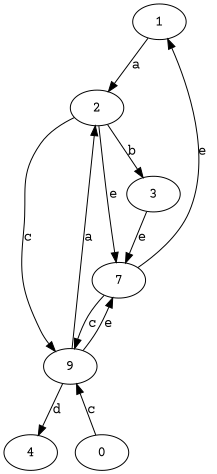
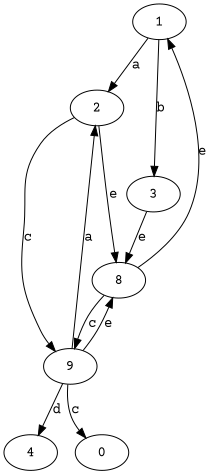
(123, 147) -> (157, 103)
(119, 280) -> (119, 280)
(88, 414) -> (69, 409)
